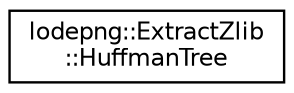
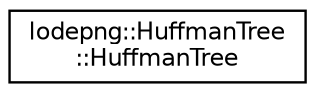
(147, 47) -> (158, 47)
